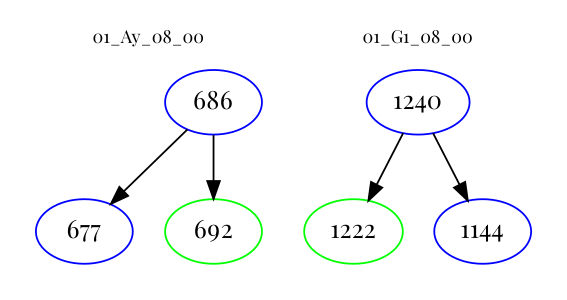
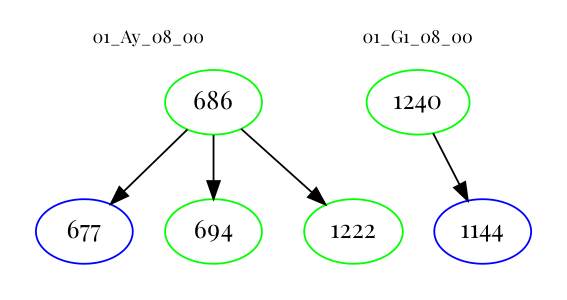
(214, 102) -> (214, 102)
(418, 102) -> (418, 102)
(390, 159) -> (264, 150)
(214, 231) -> (214, 231)
